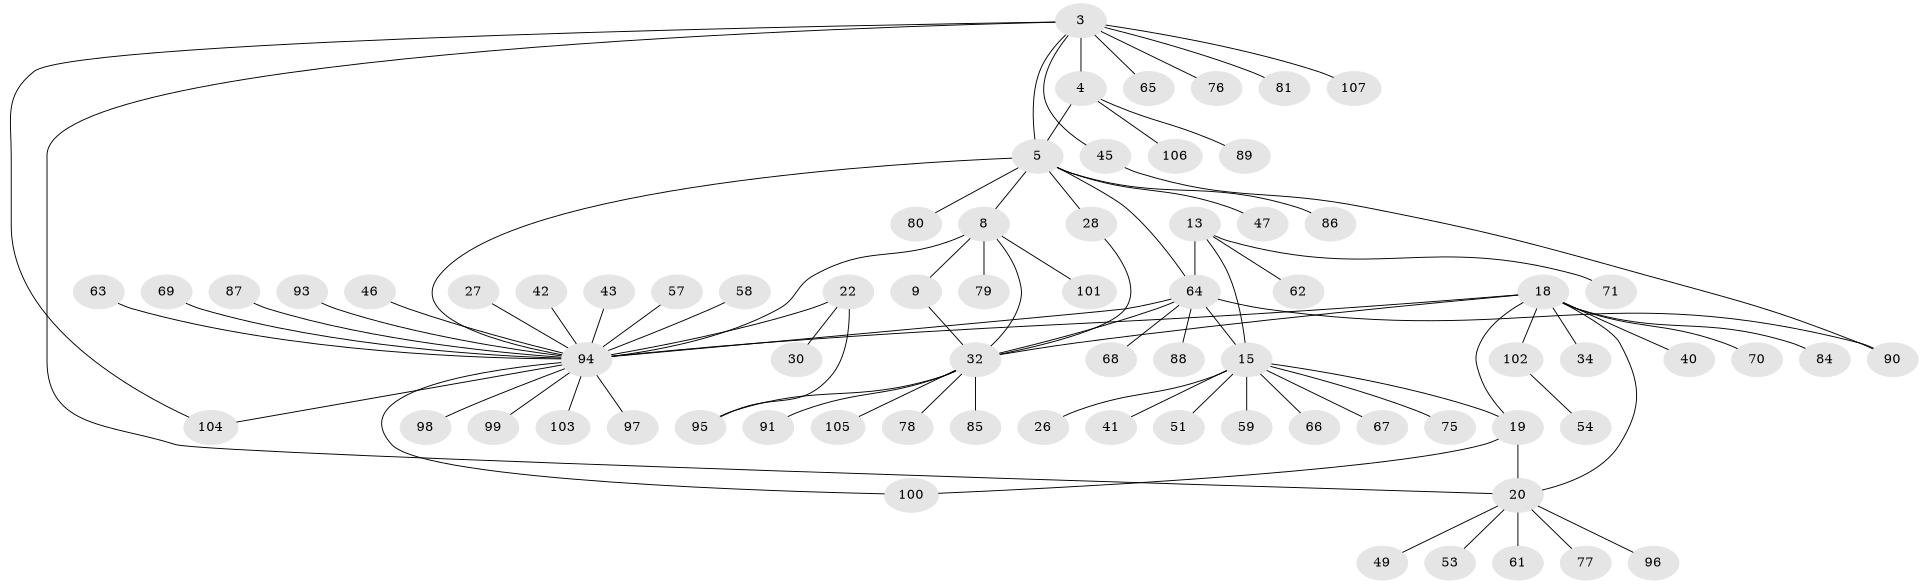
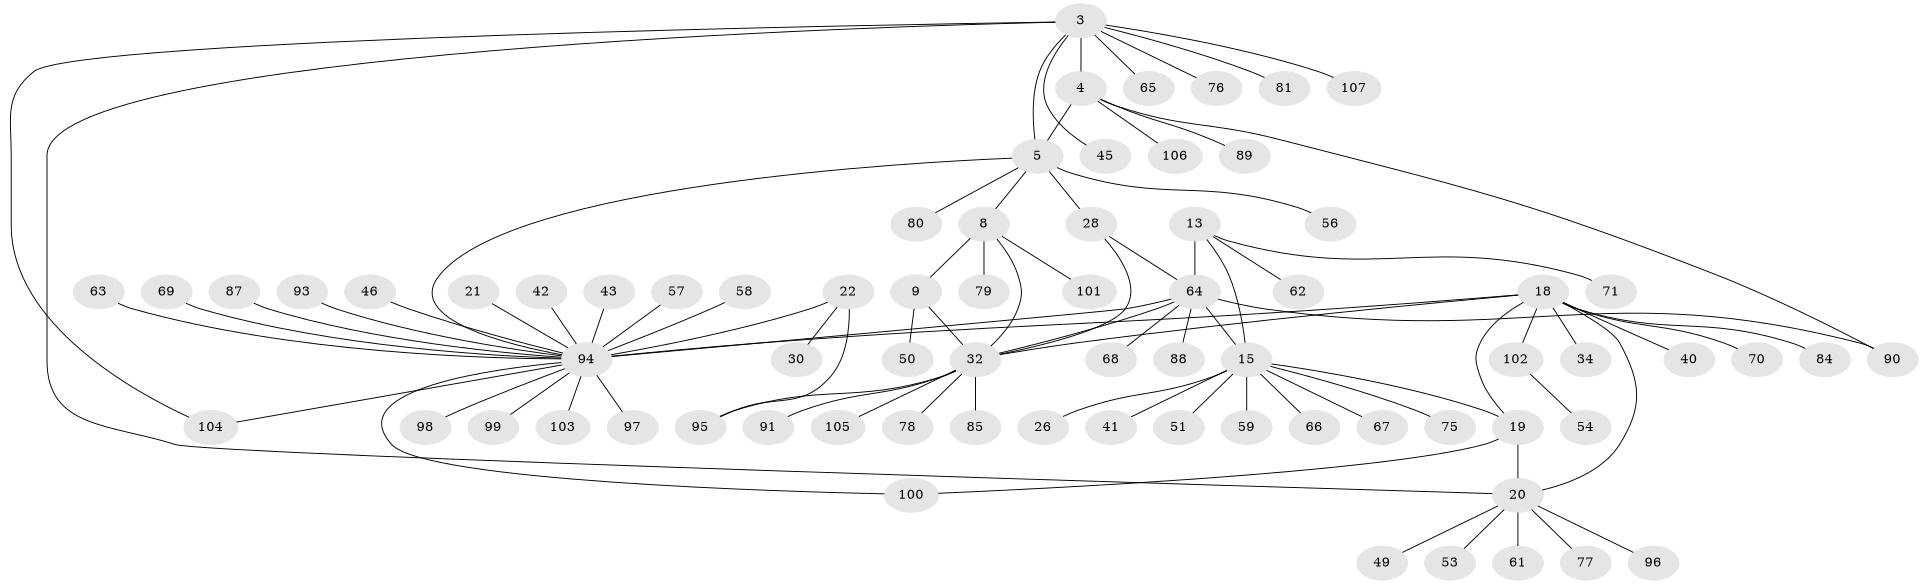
(1130, 211) -> (1143, 258)
(1263, 224) -> none
(1330, 224) -> (1330, 224)
(1504, 237) -> (1496, 197)
(474, 292) -> (474, 292)
(791, 299) -> none
none -> (908, 360)
